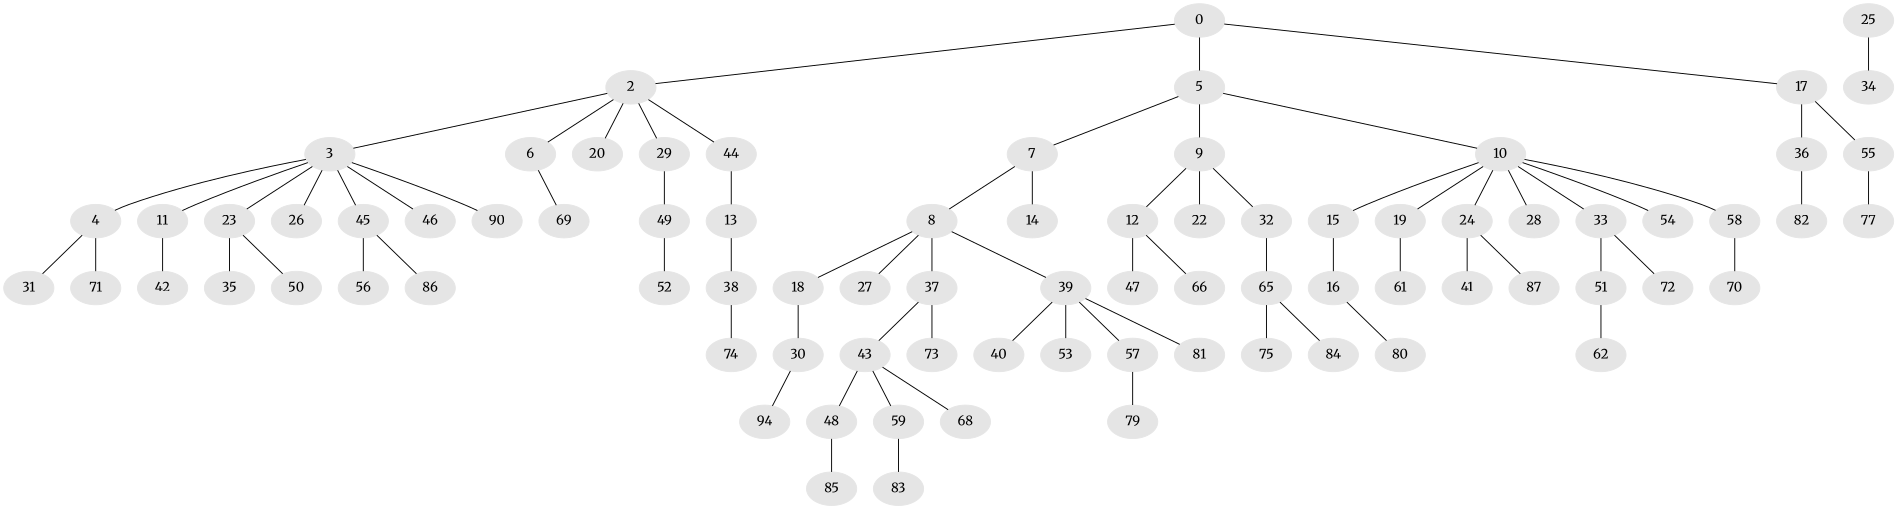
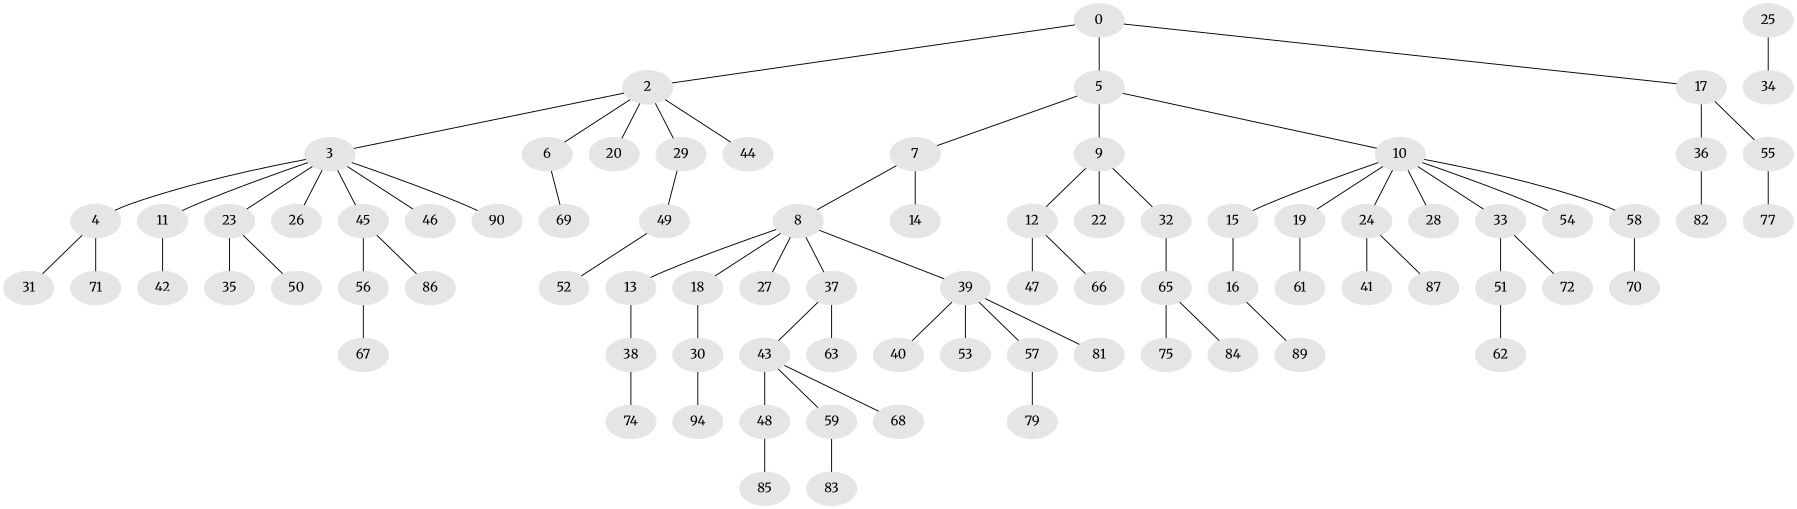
(731, 188) -> (713, 252)
none -> (363, 355)
(932, 355) -> (832, 355)
(1400, 355) -> (1300, 355)
